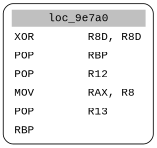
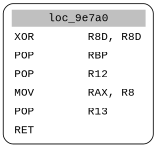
(51, 130) -> (51, 130)
